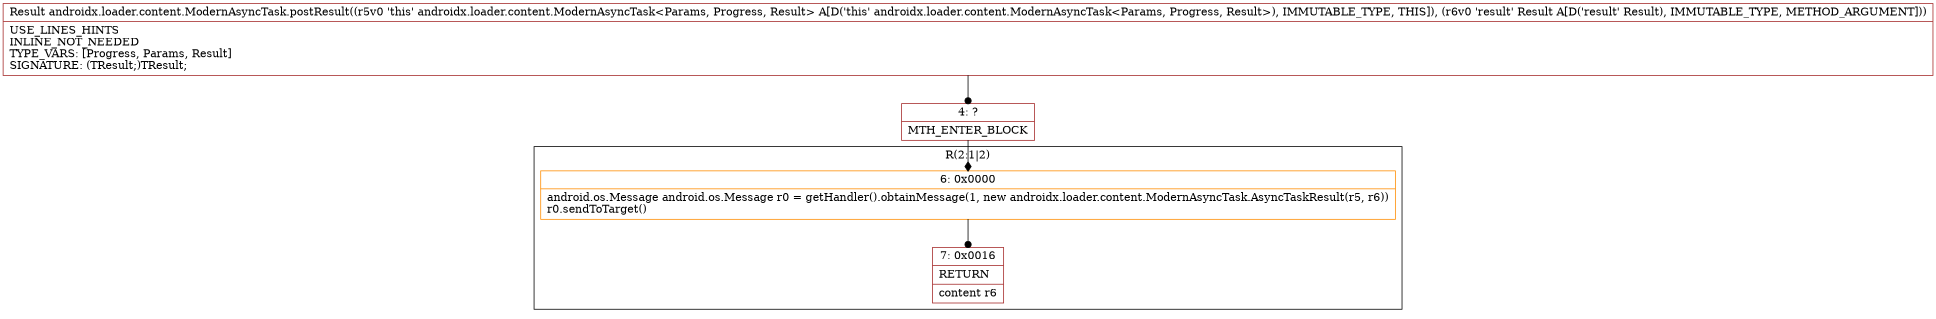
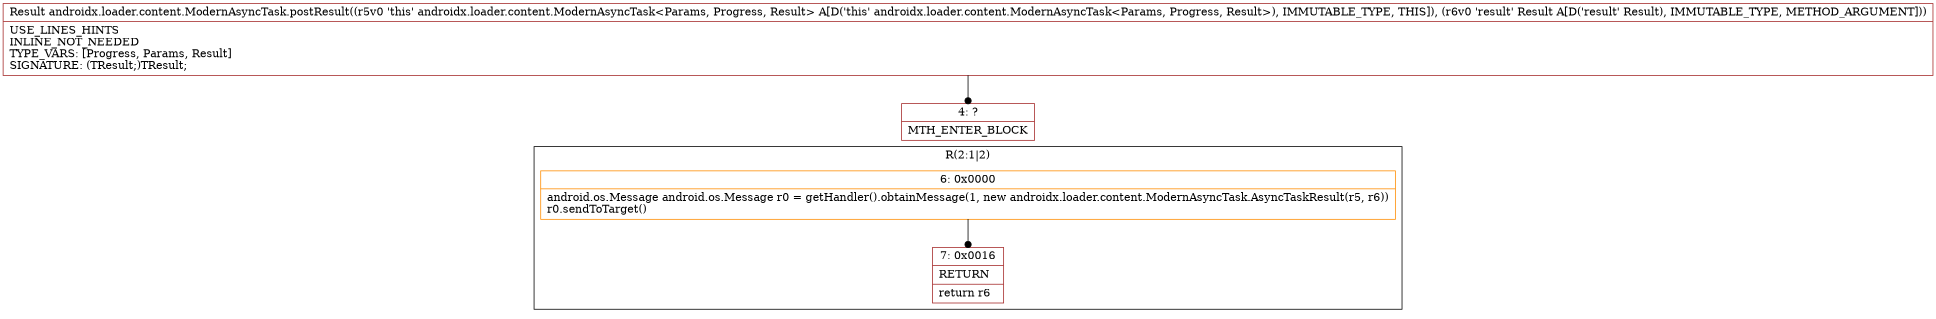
(968, 151) -> none
(968, 293) -> (965, 293)
